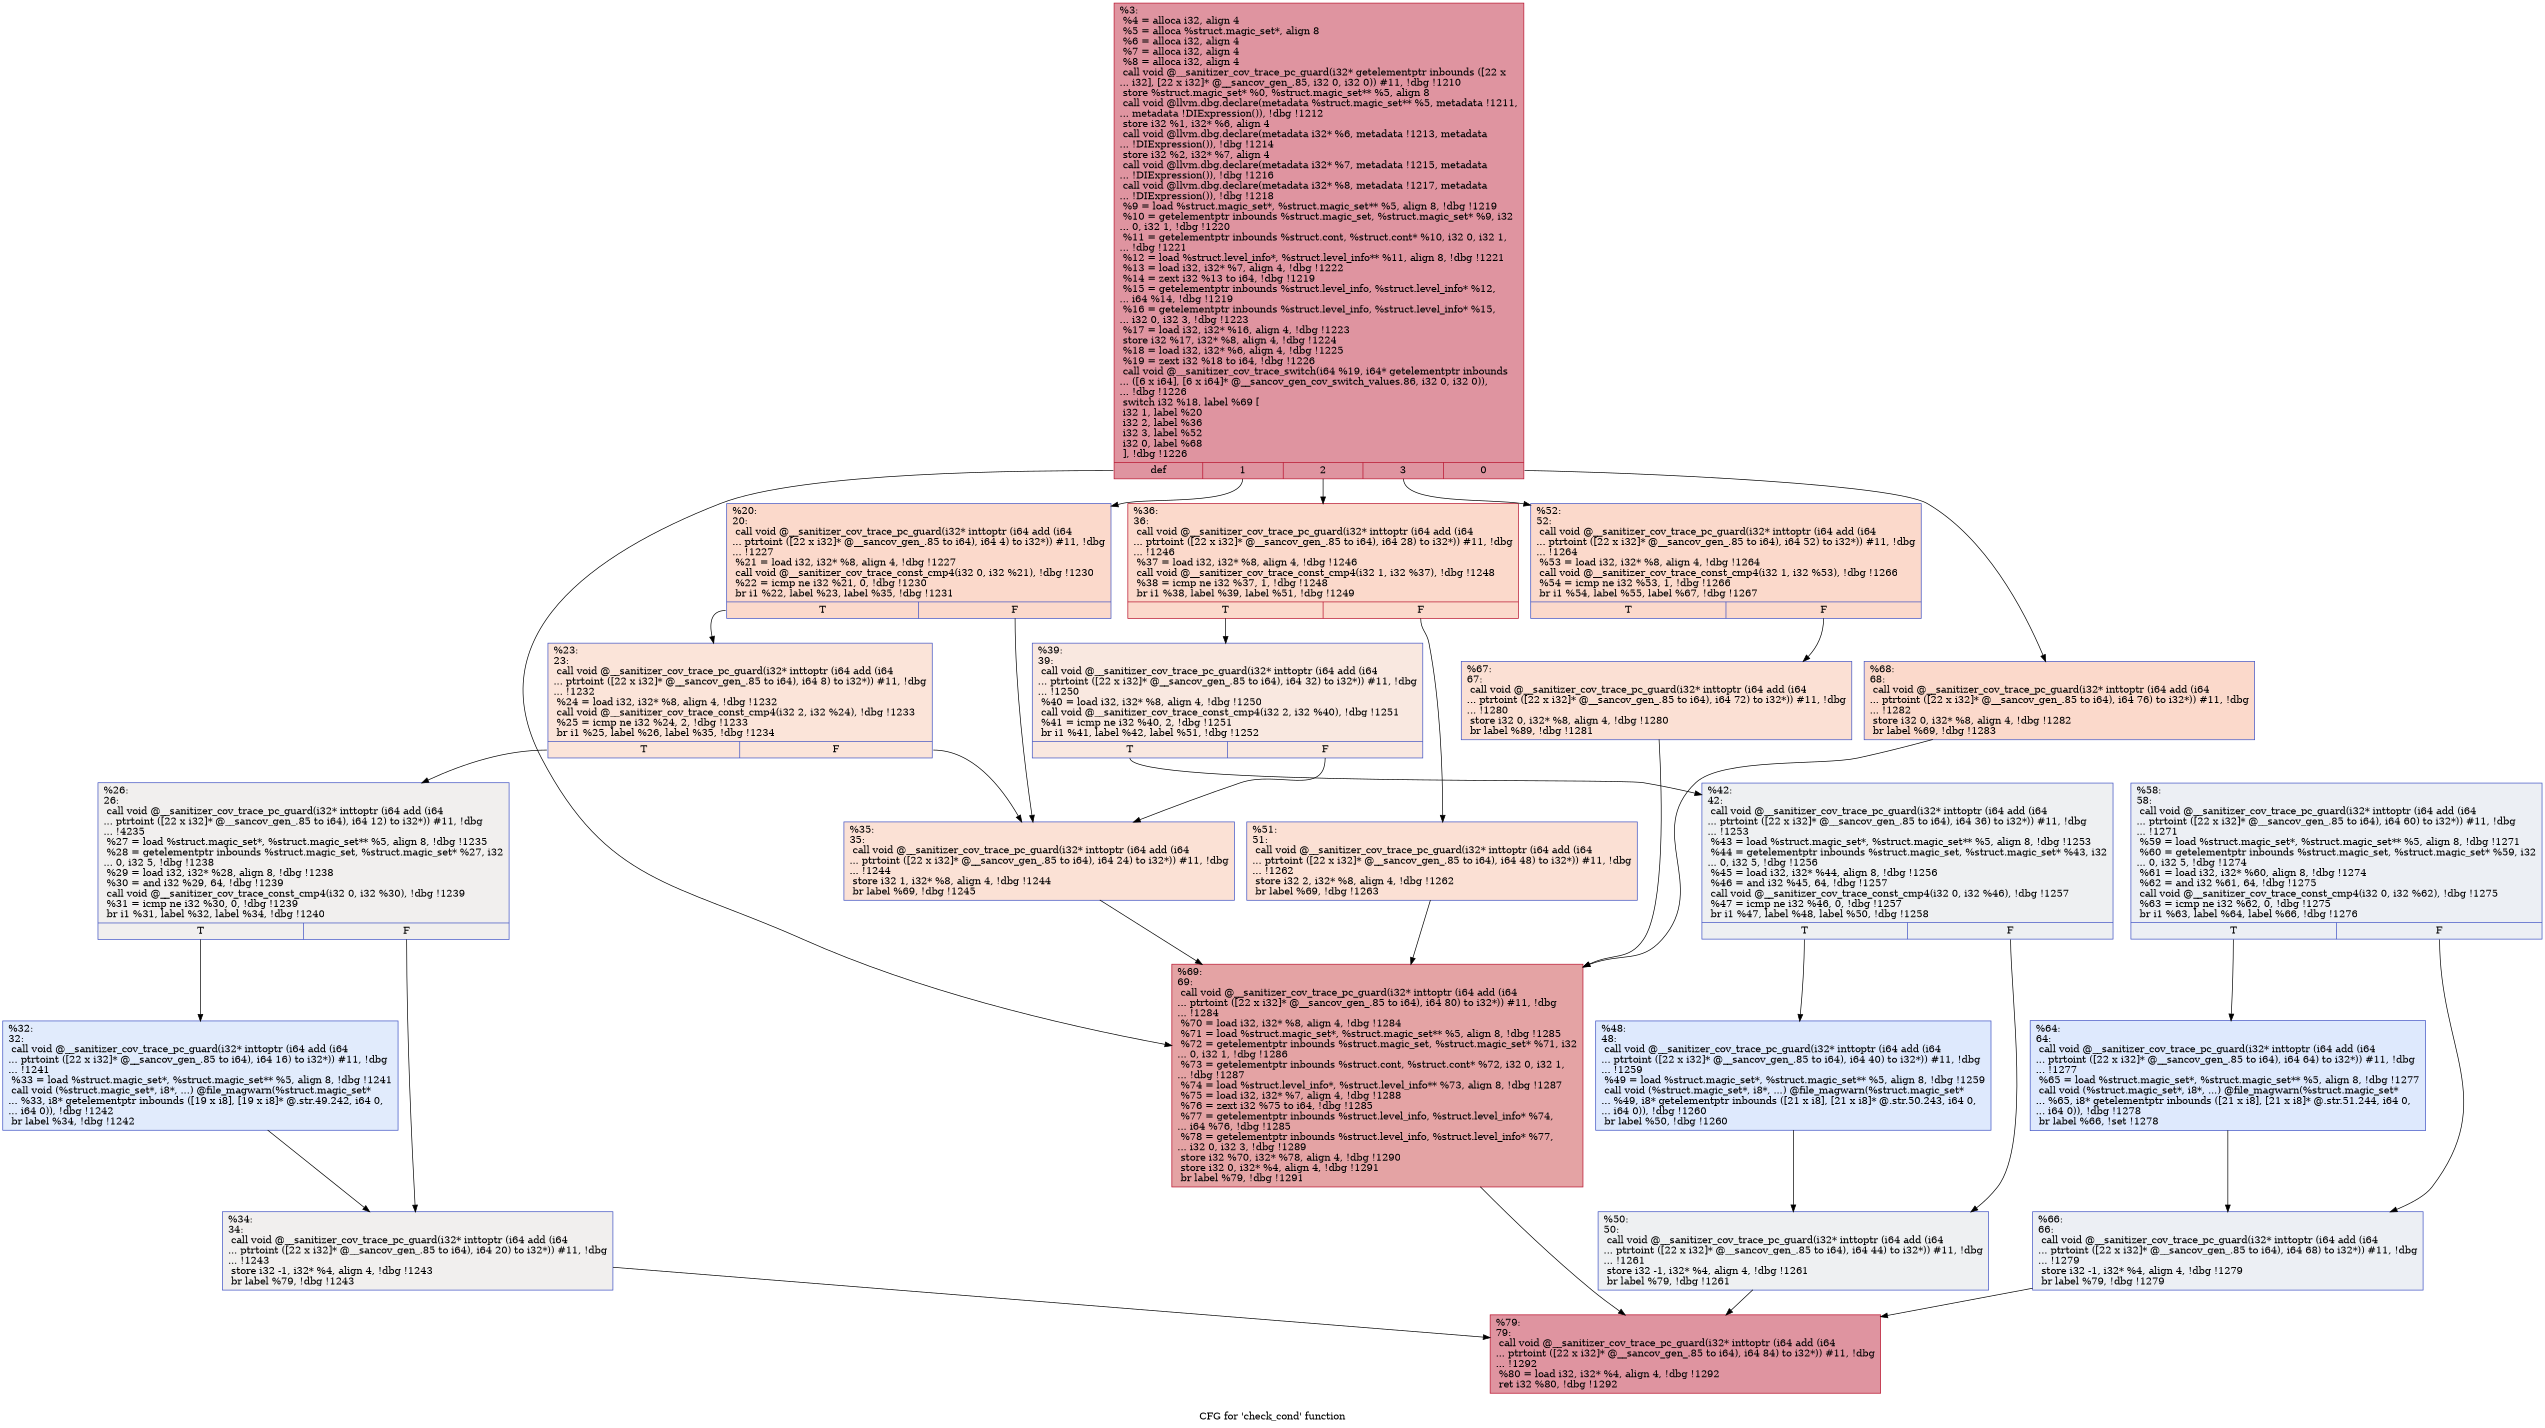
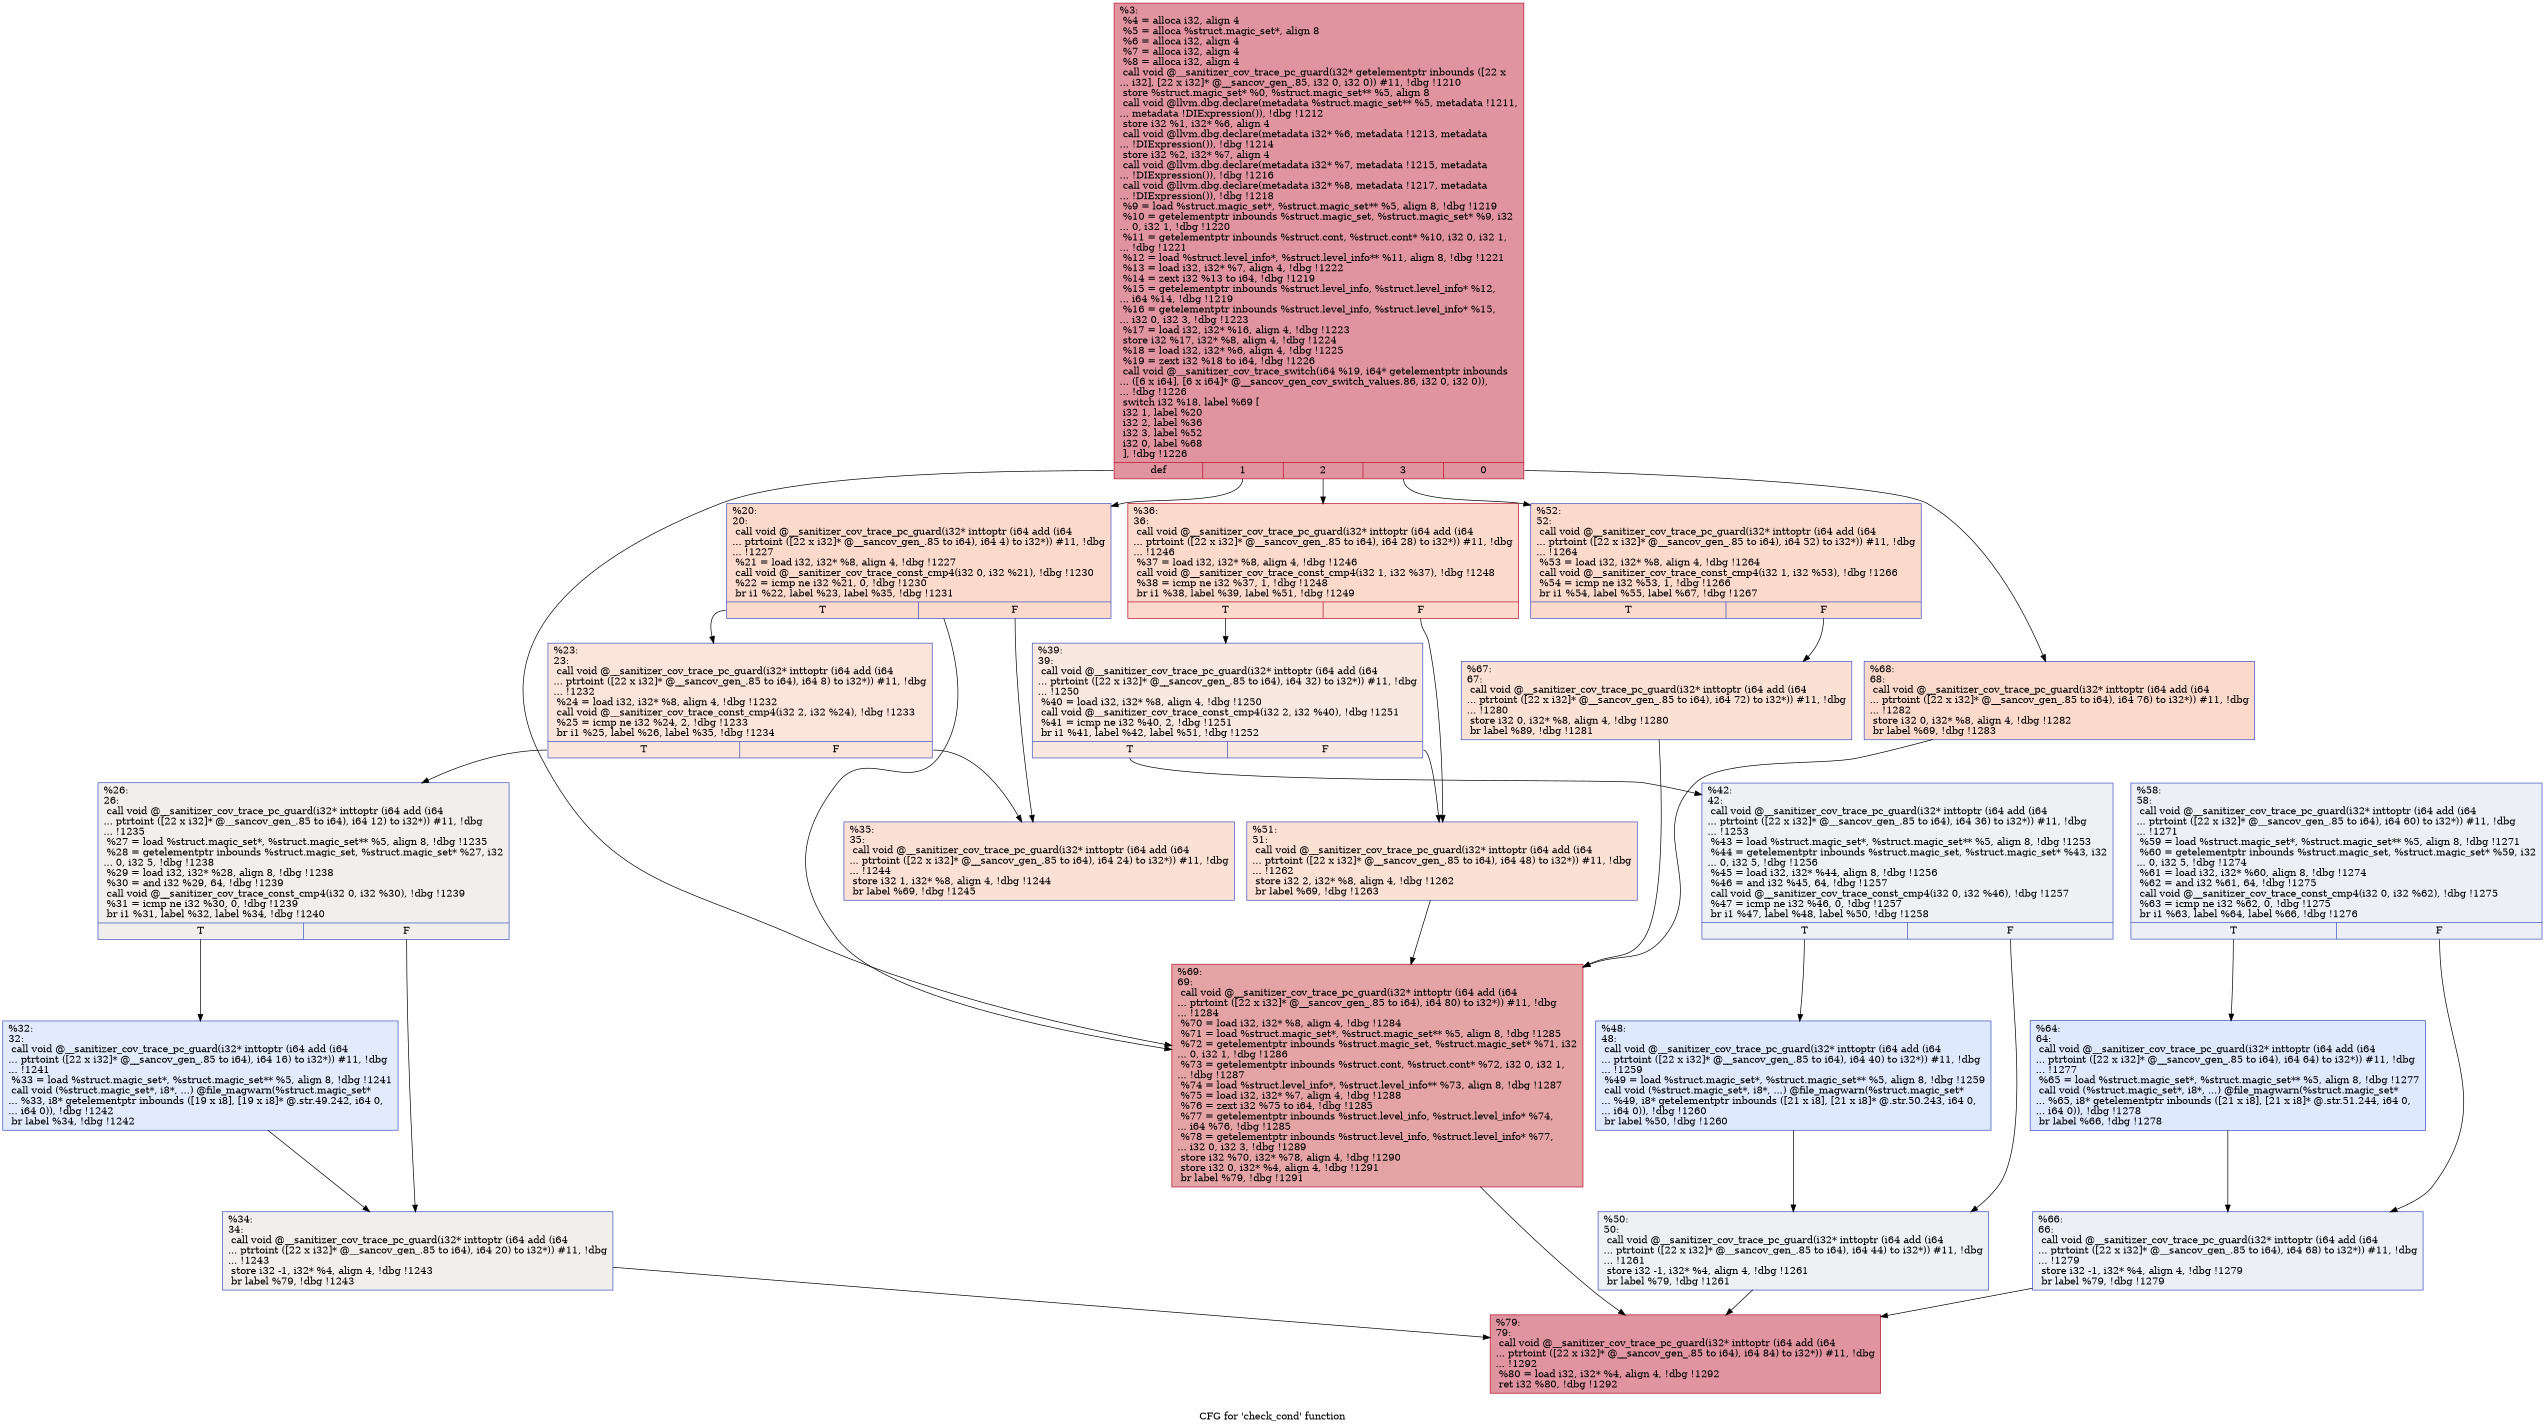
(1236, 784) -> (1435, 785)
(124, 832) -> (124, 832)
(1148, 930) -> (817, 906)
(2097, 1122) -> (2099, 1122)
